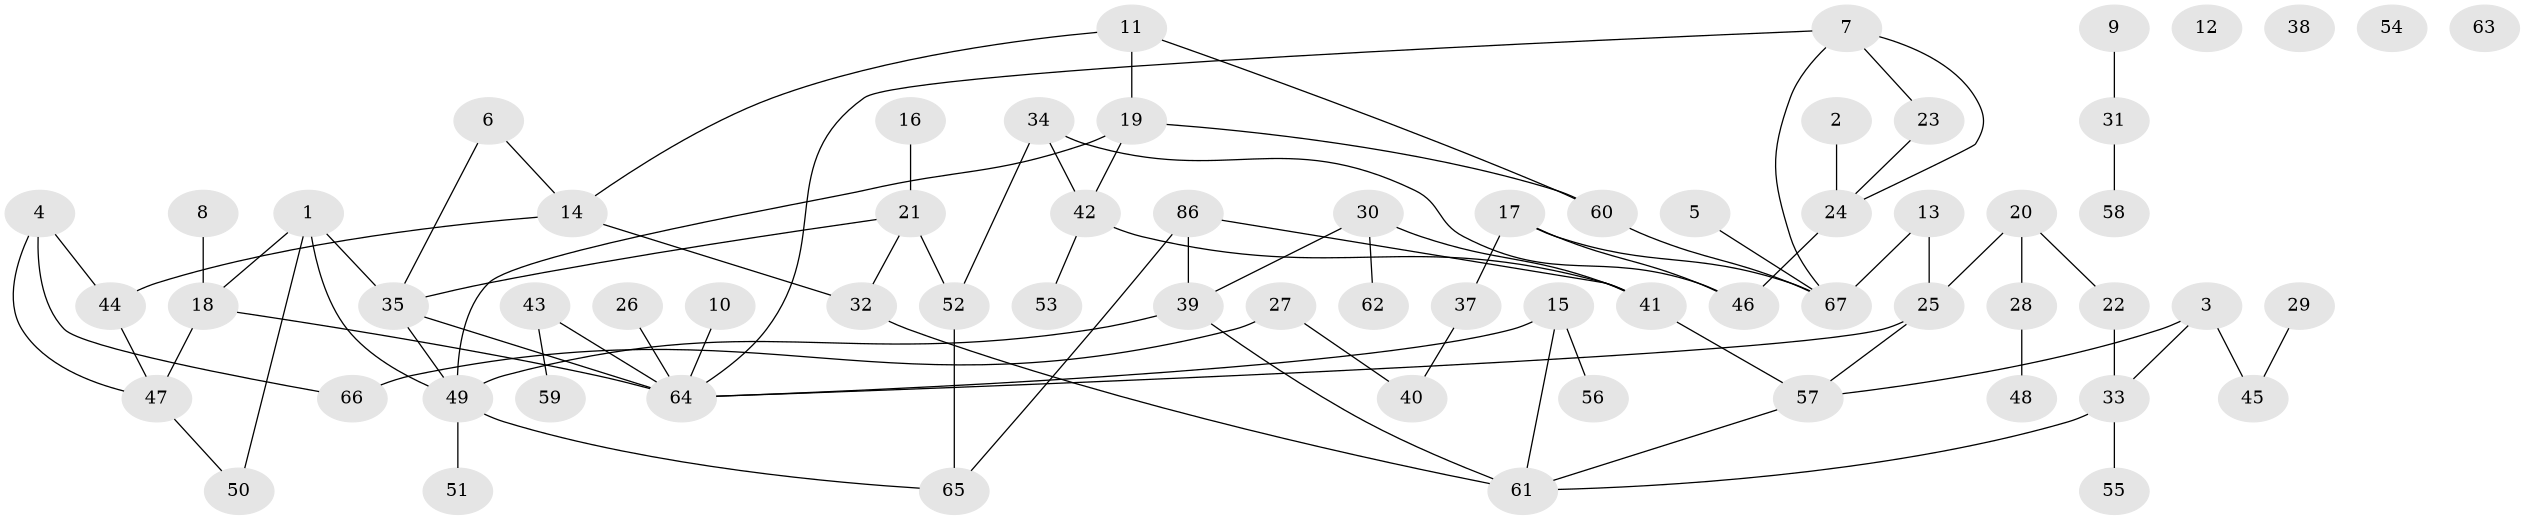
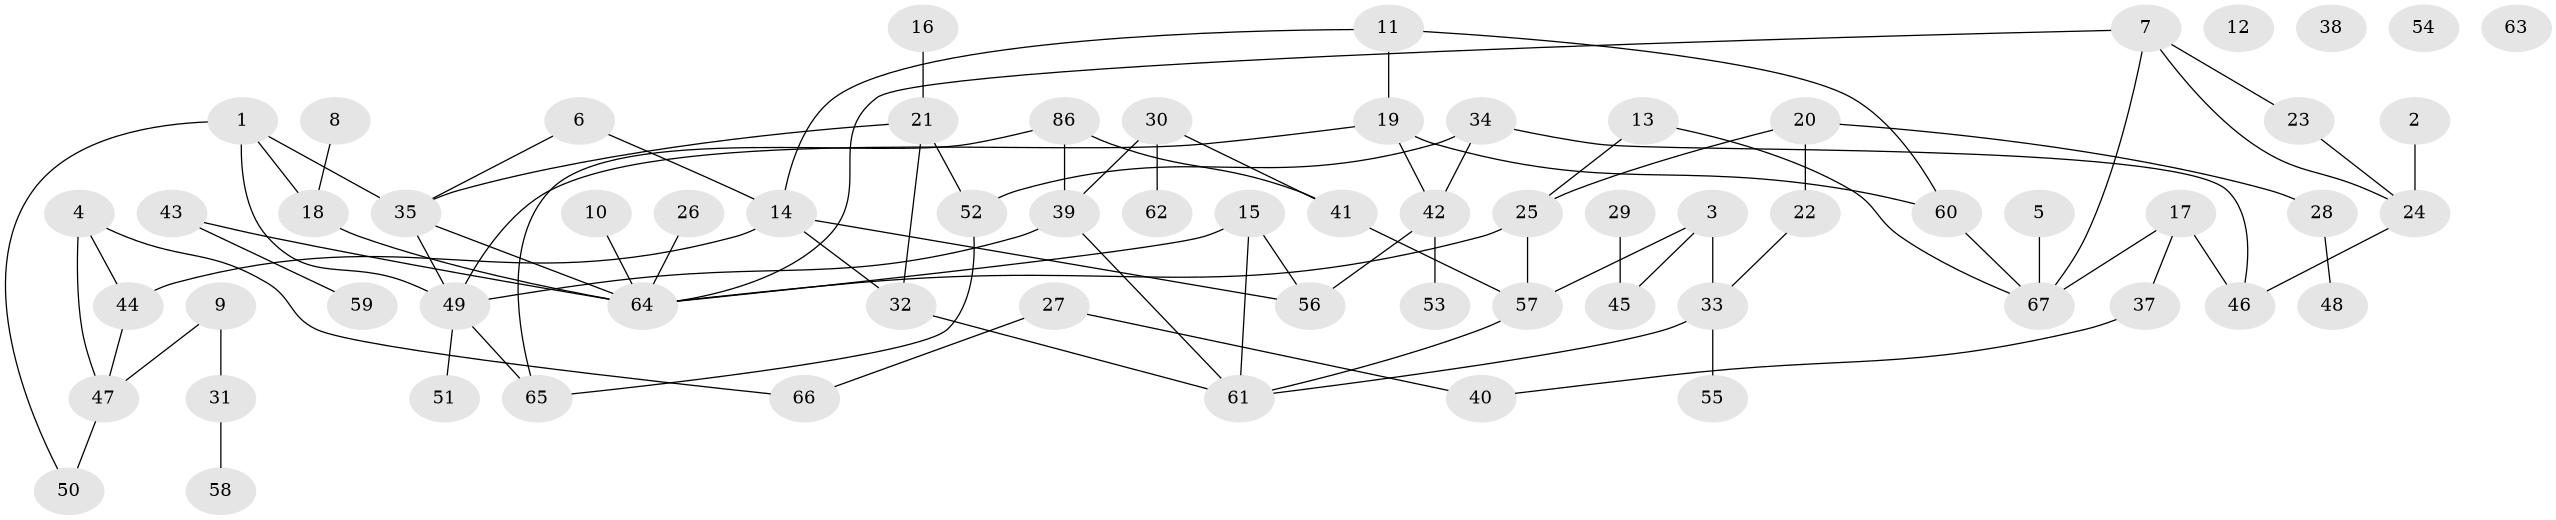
none -> (1011, 254)
(1357, 257) -> (1386, 250)
(180, 352) -> (162, 352)
